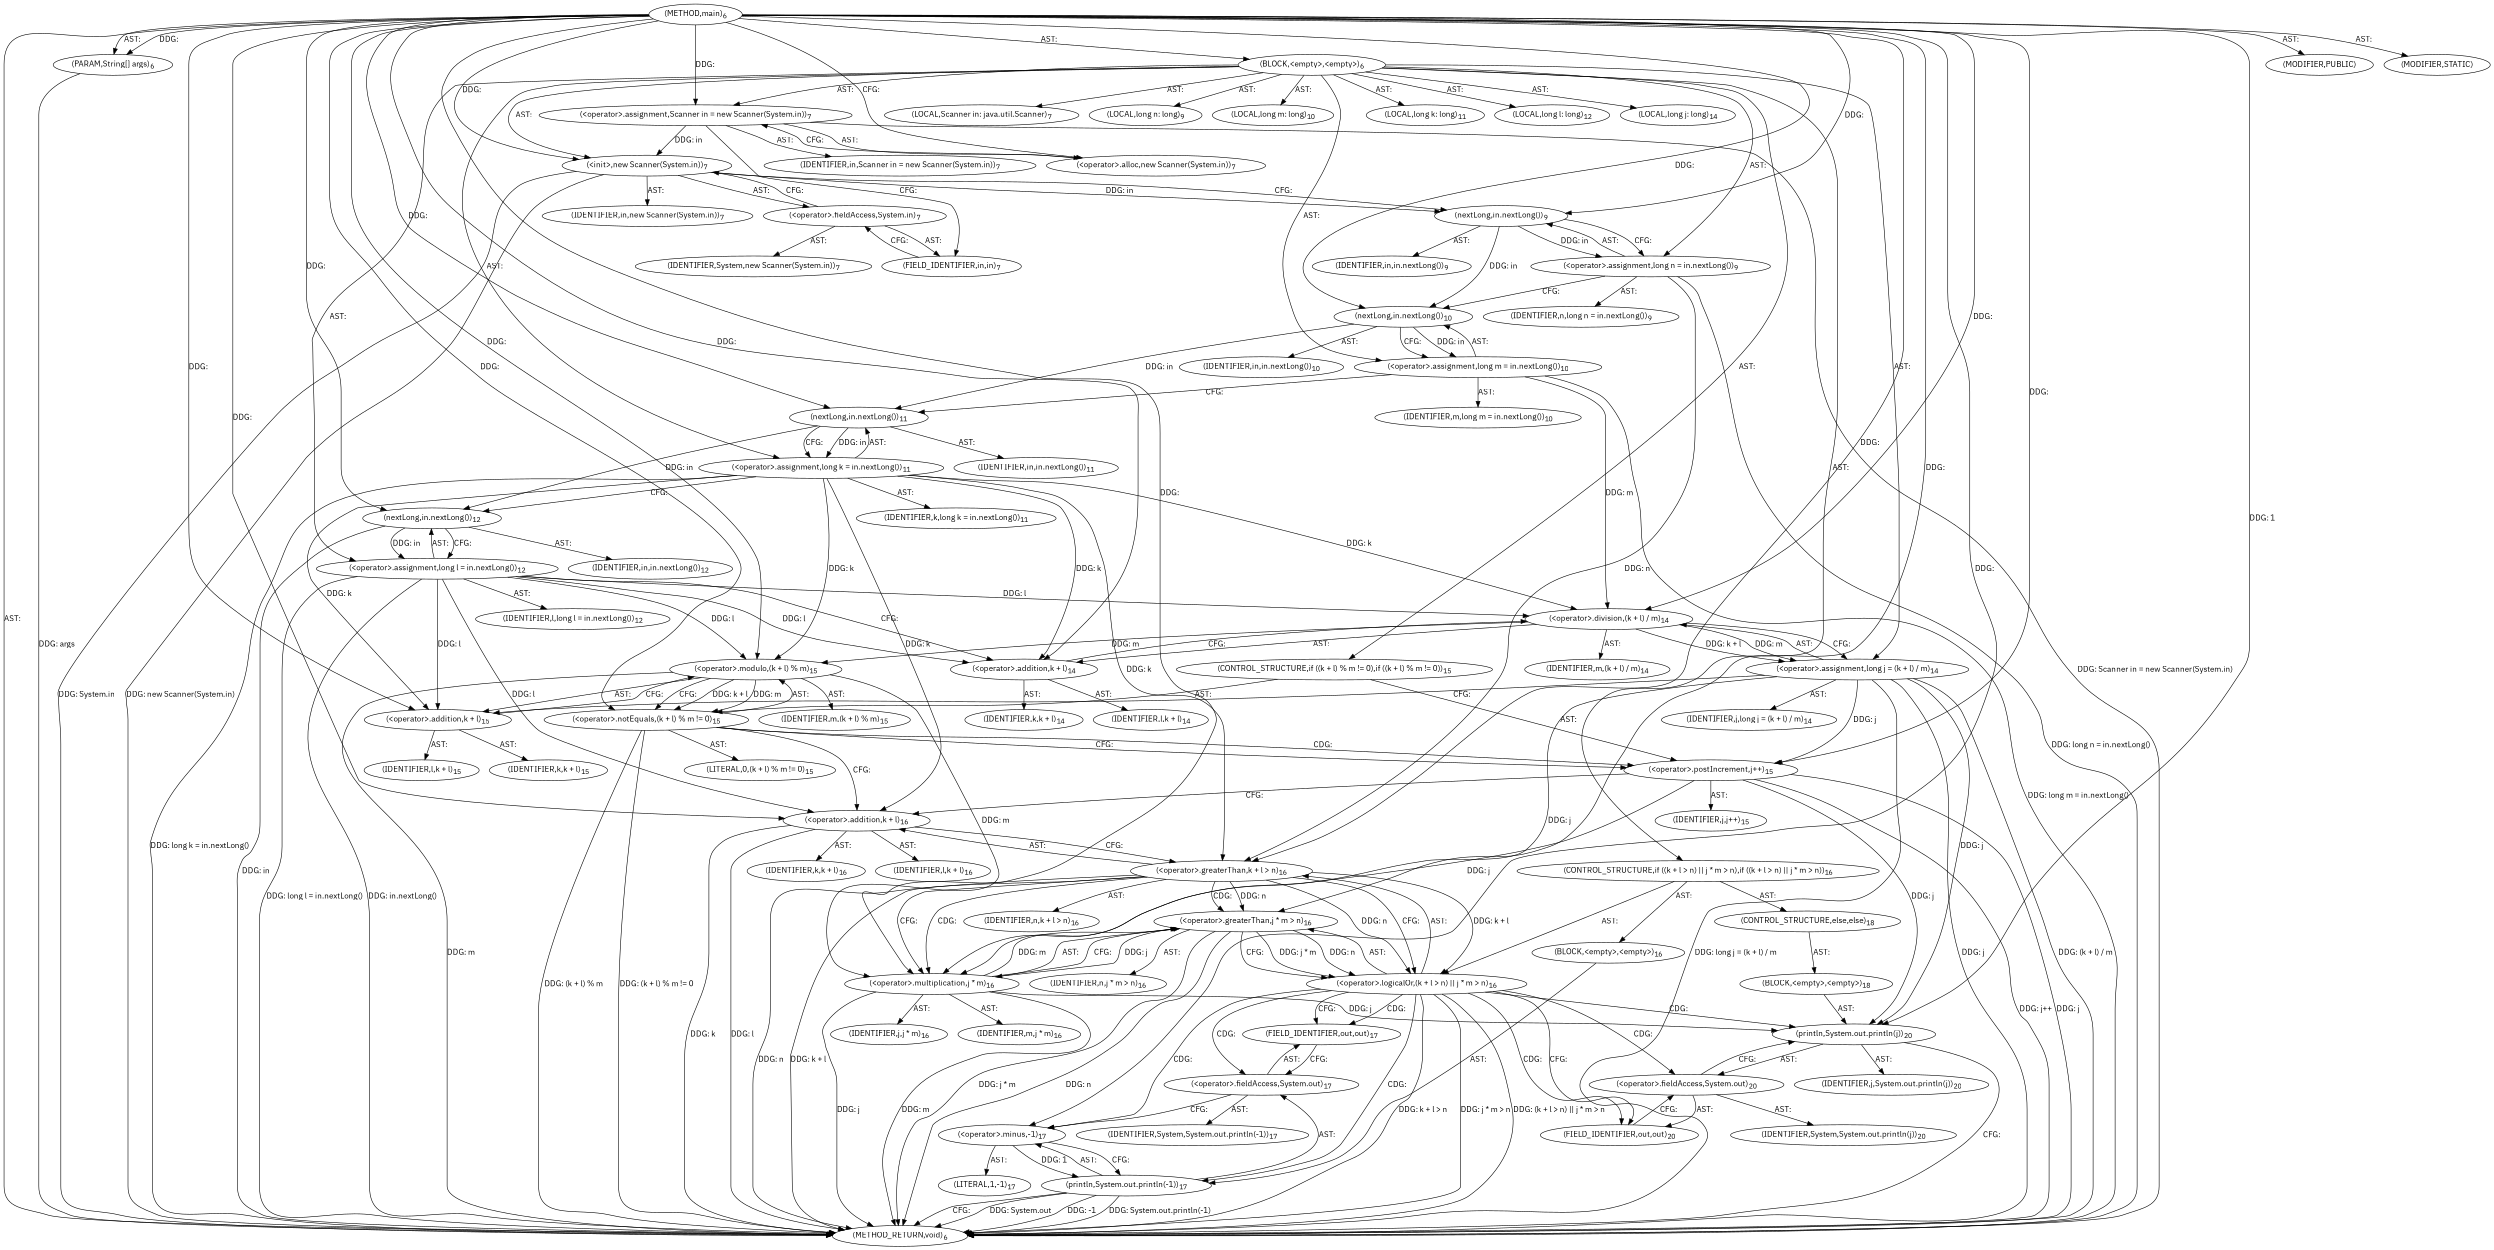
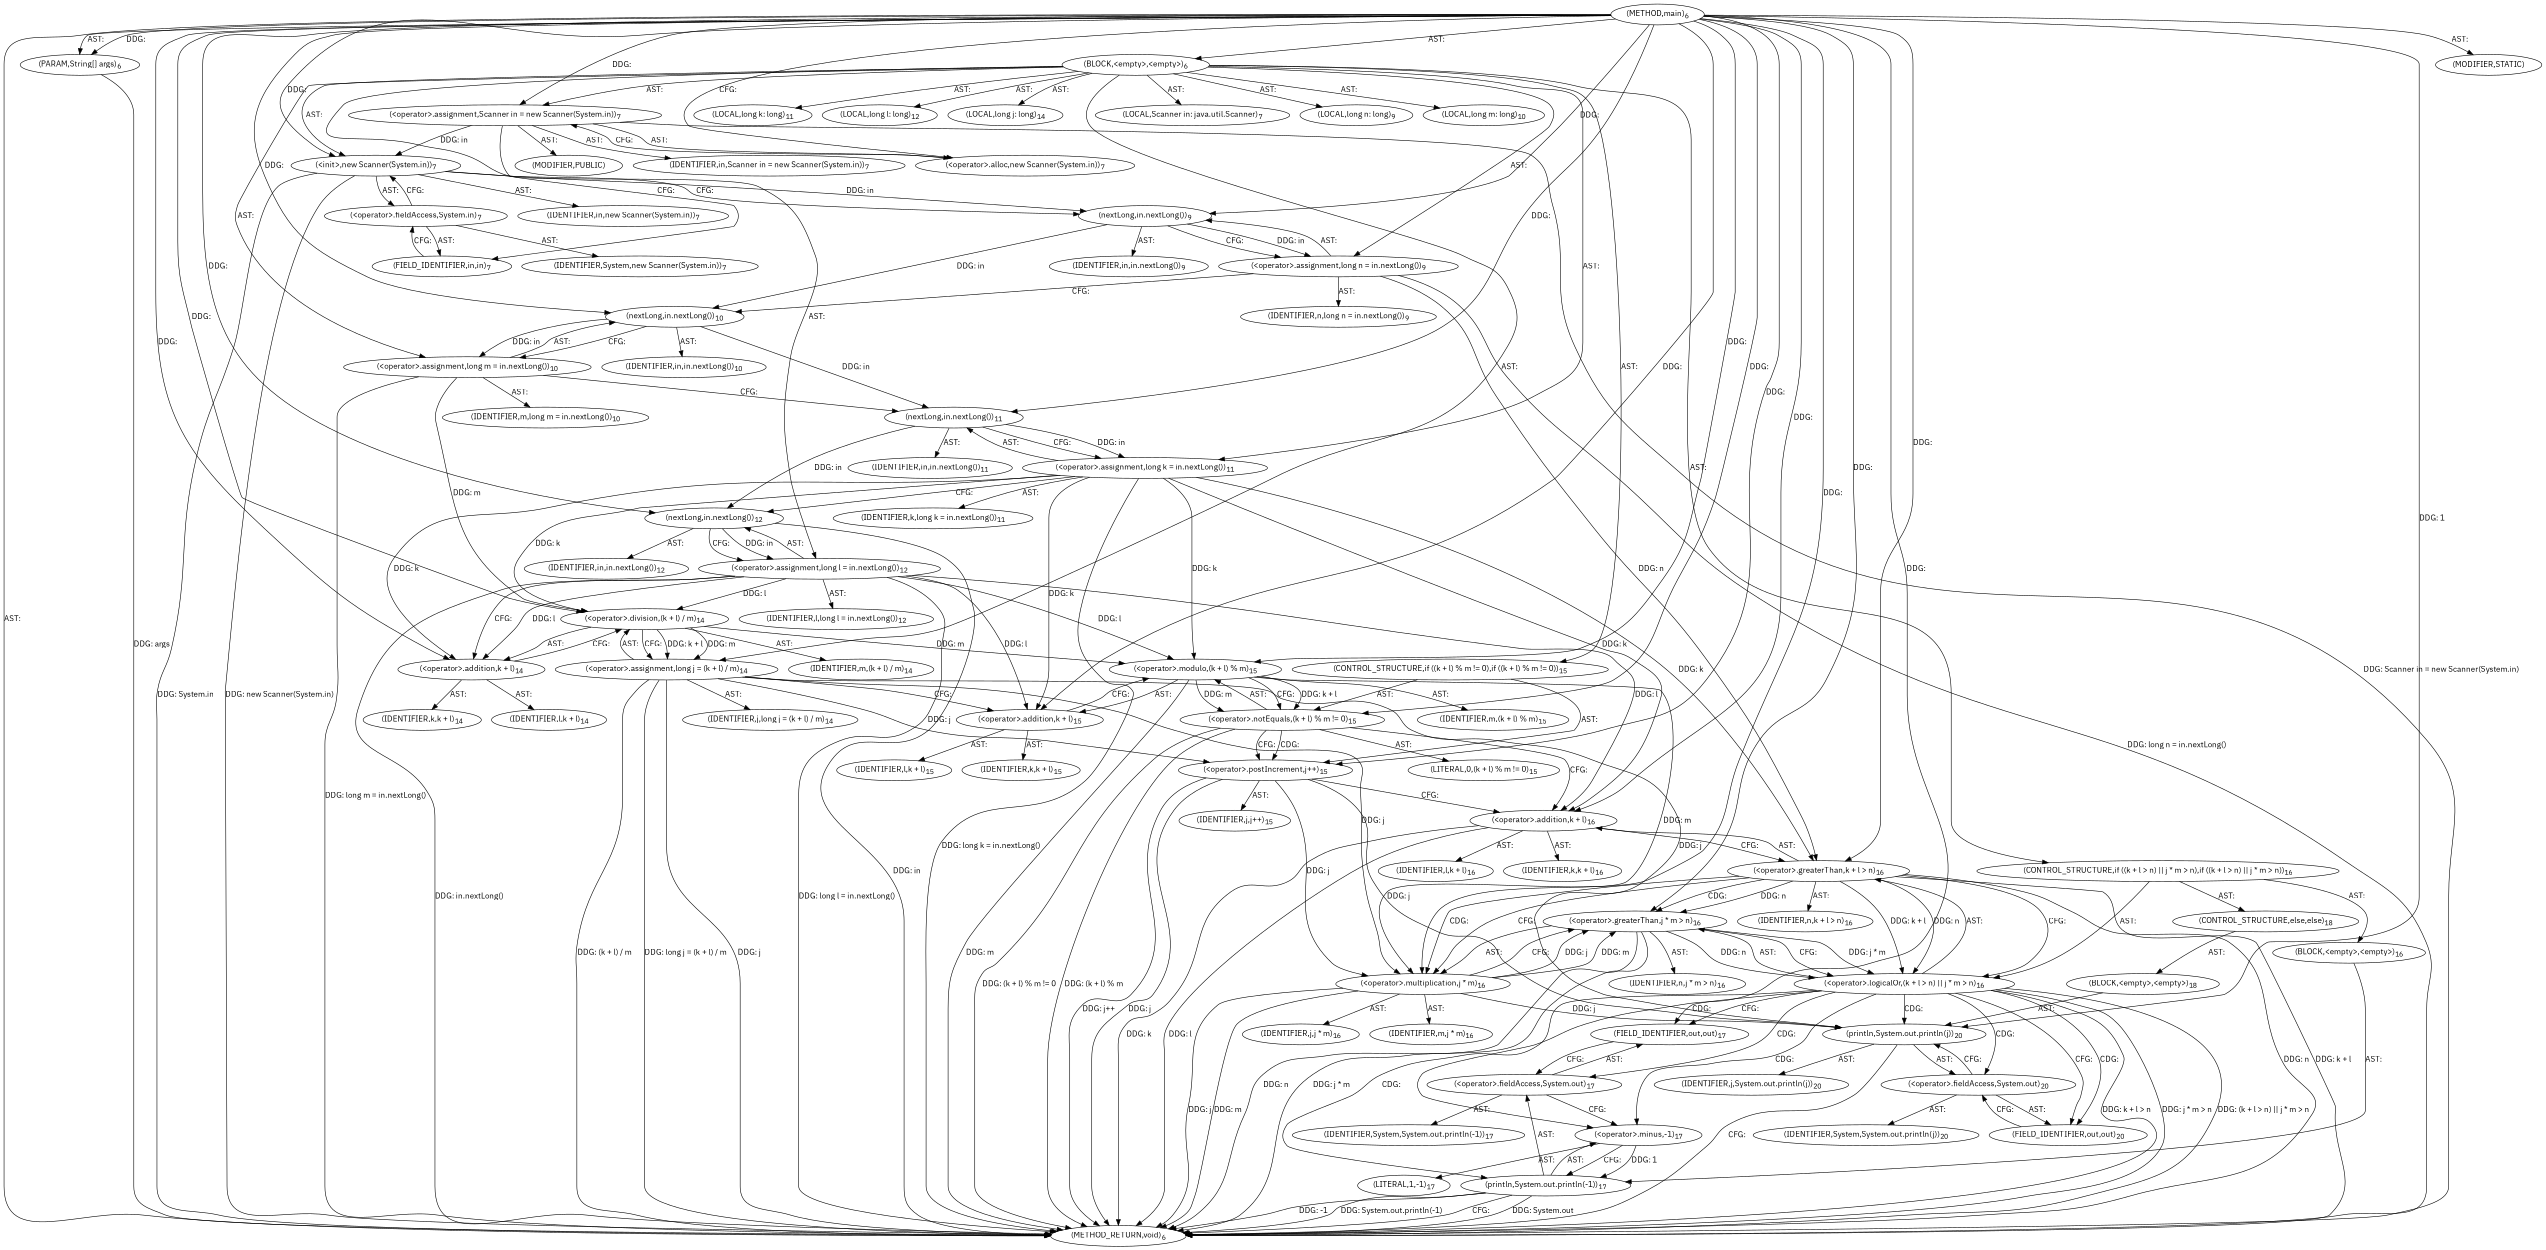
(1523, 19) -> (535, 139)
